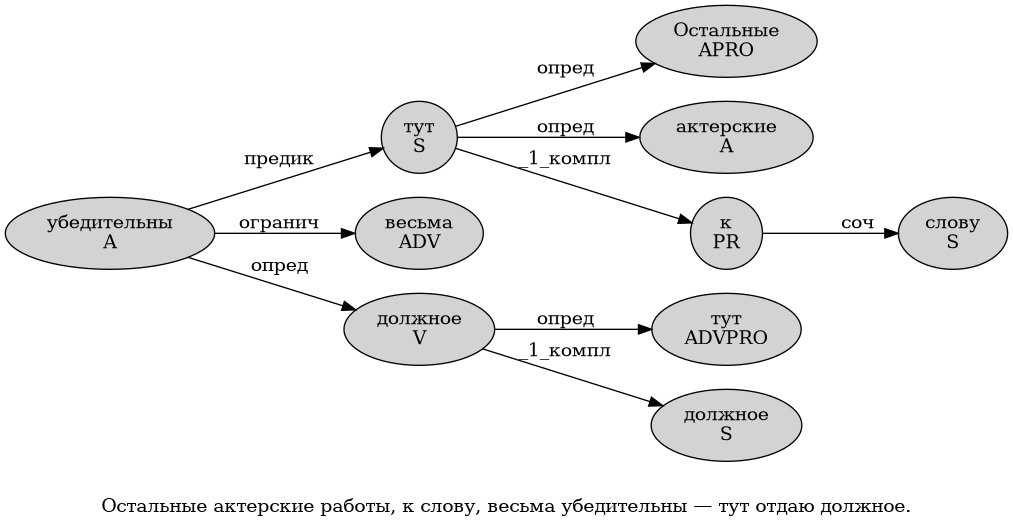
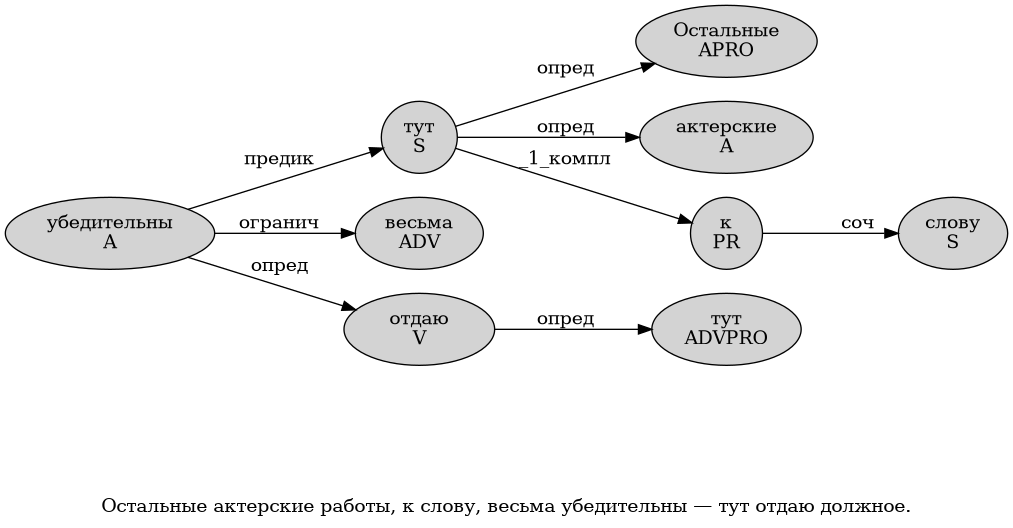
(419, 329) -> (419, 329)
(726, 425) -> none
